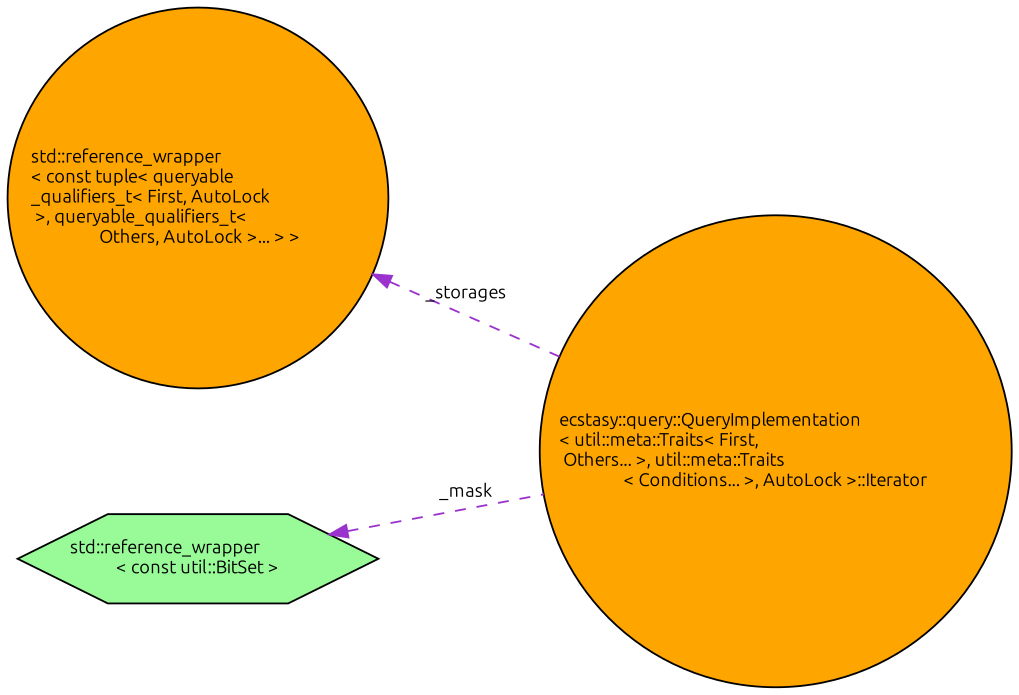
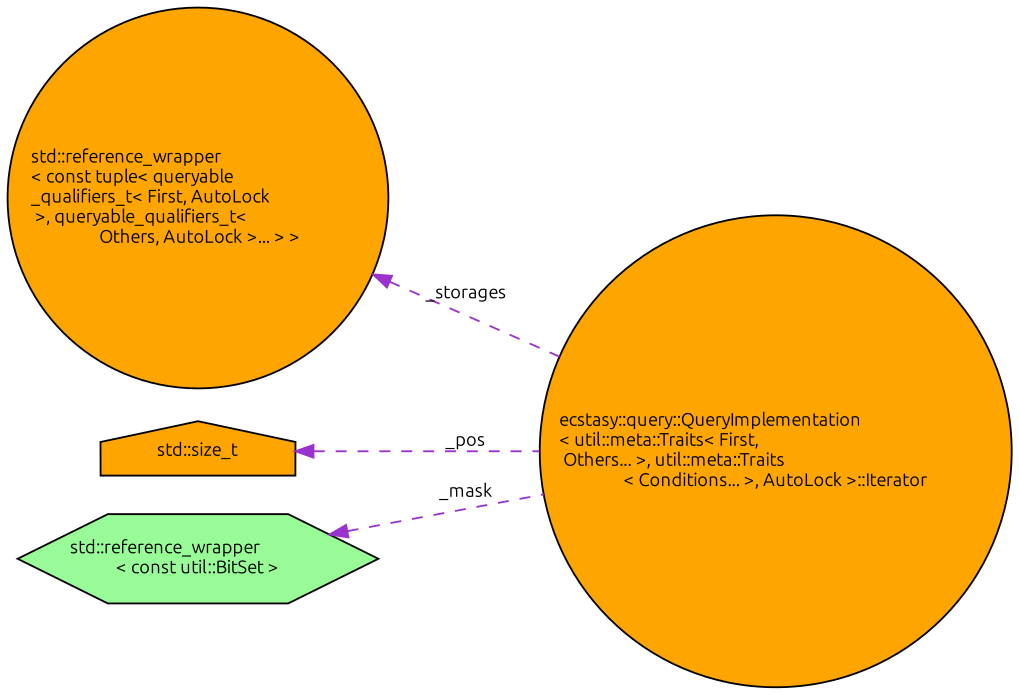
none -> (198, 451)
